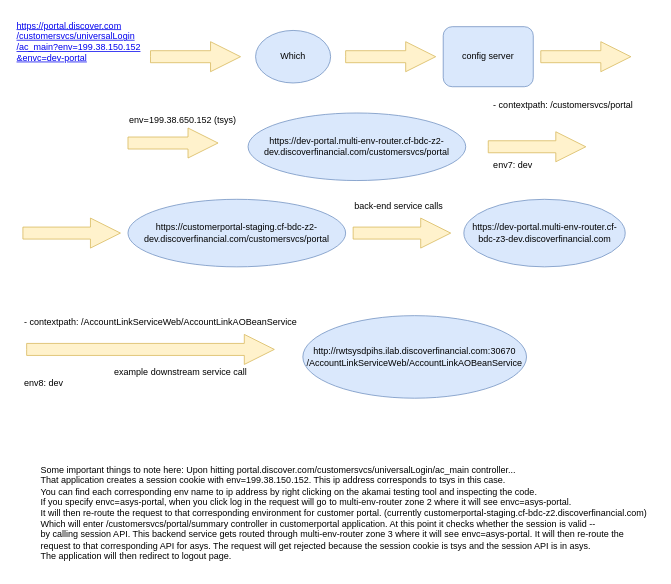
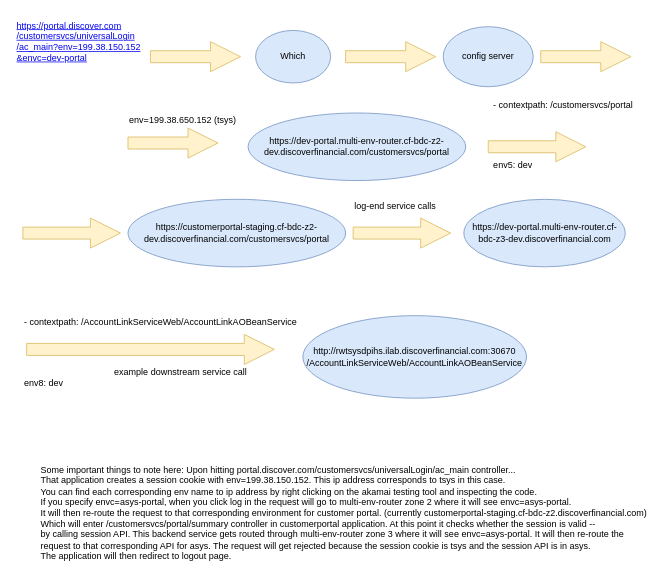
(488, 57) -> (488, 57)
(513, 166) -> (513, 166)
(404, 207) -> (400, 207)
